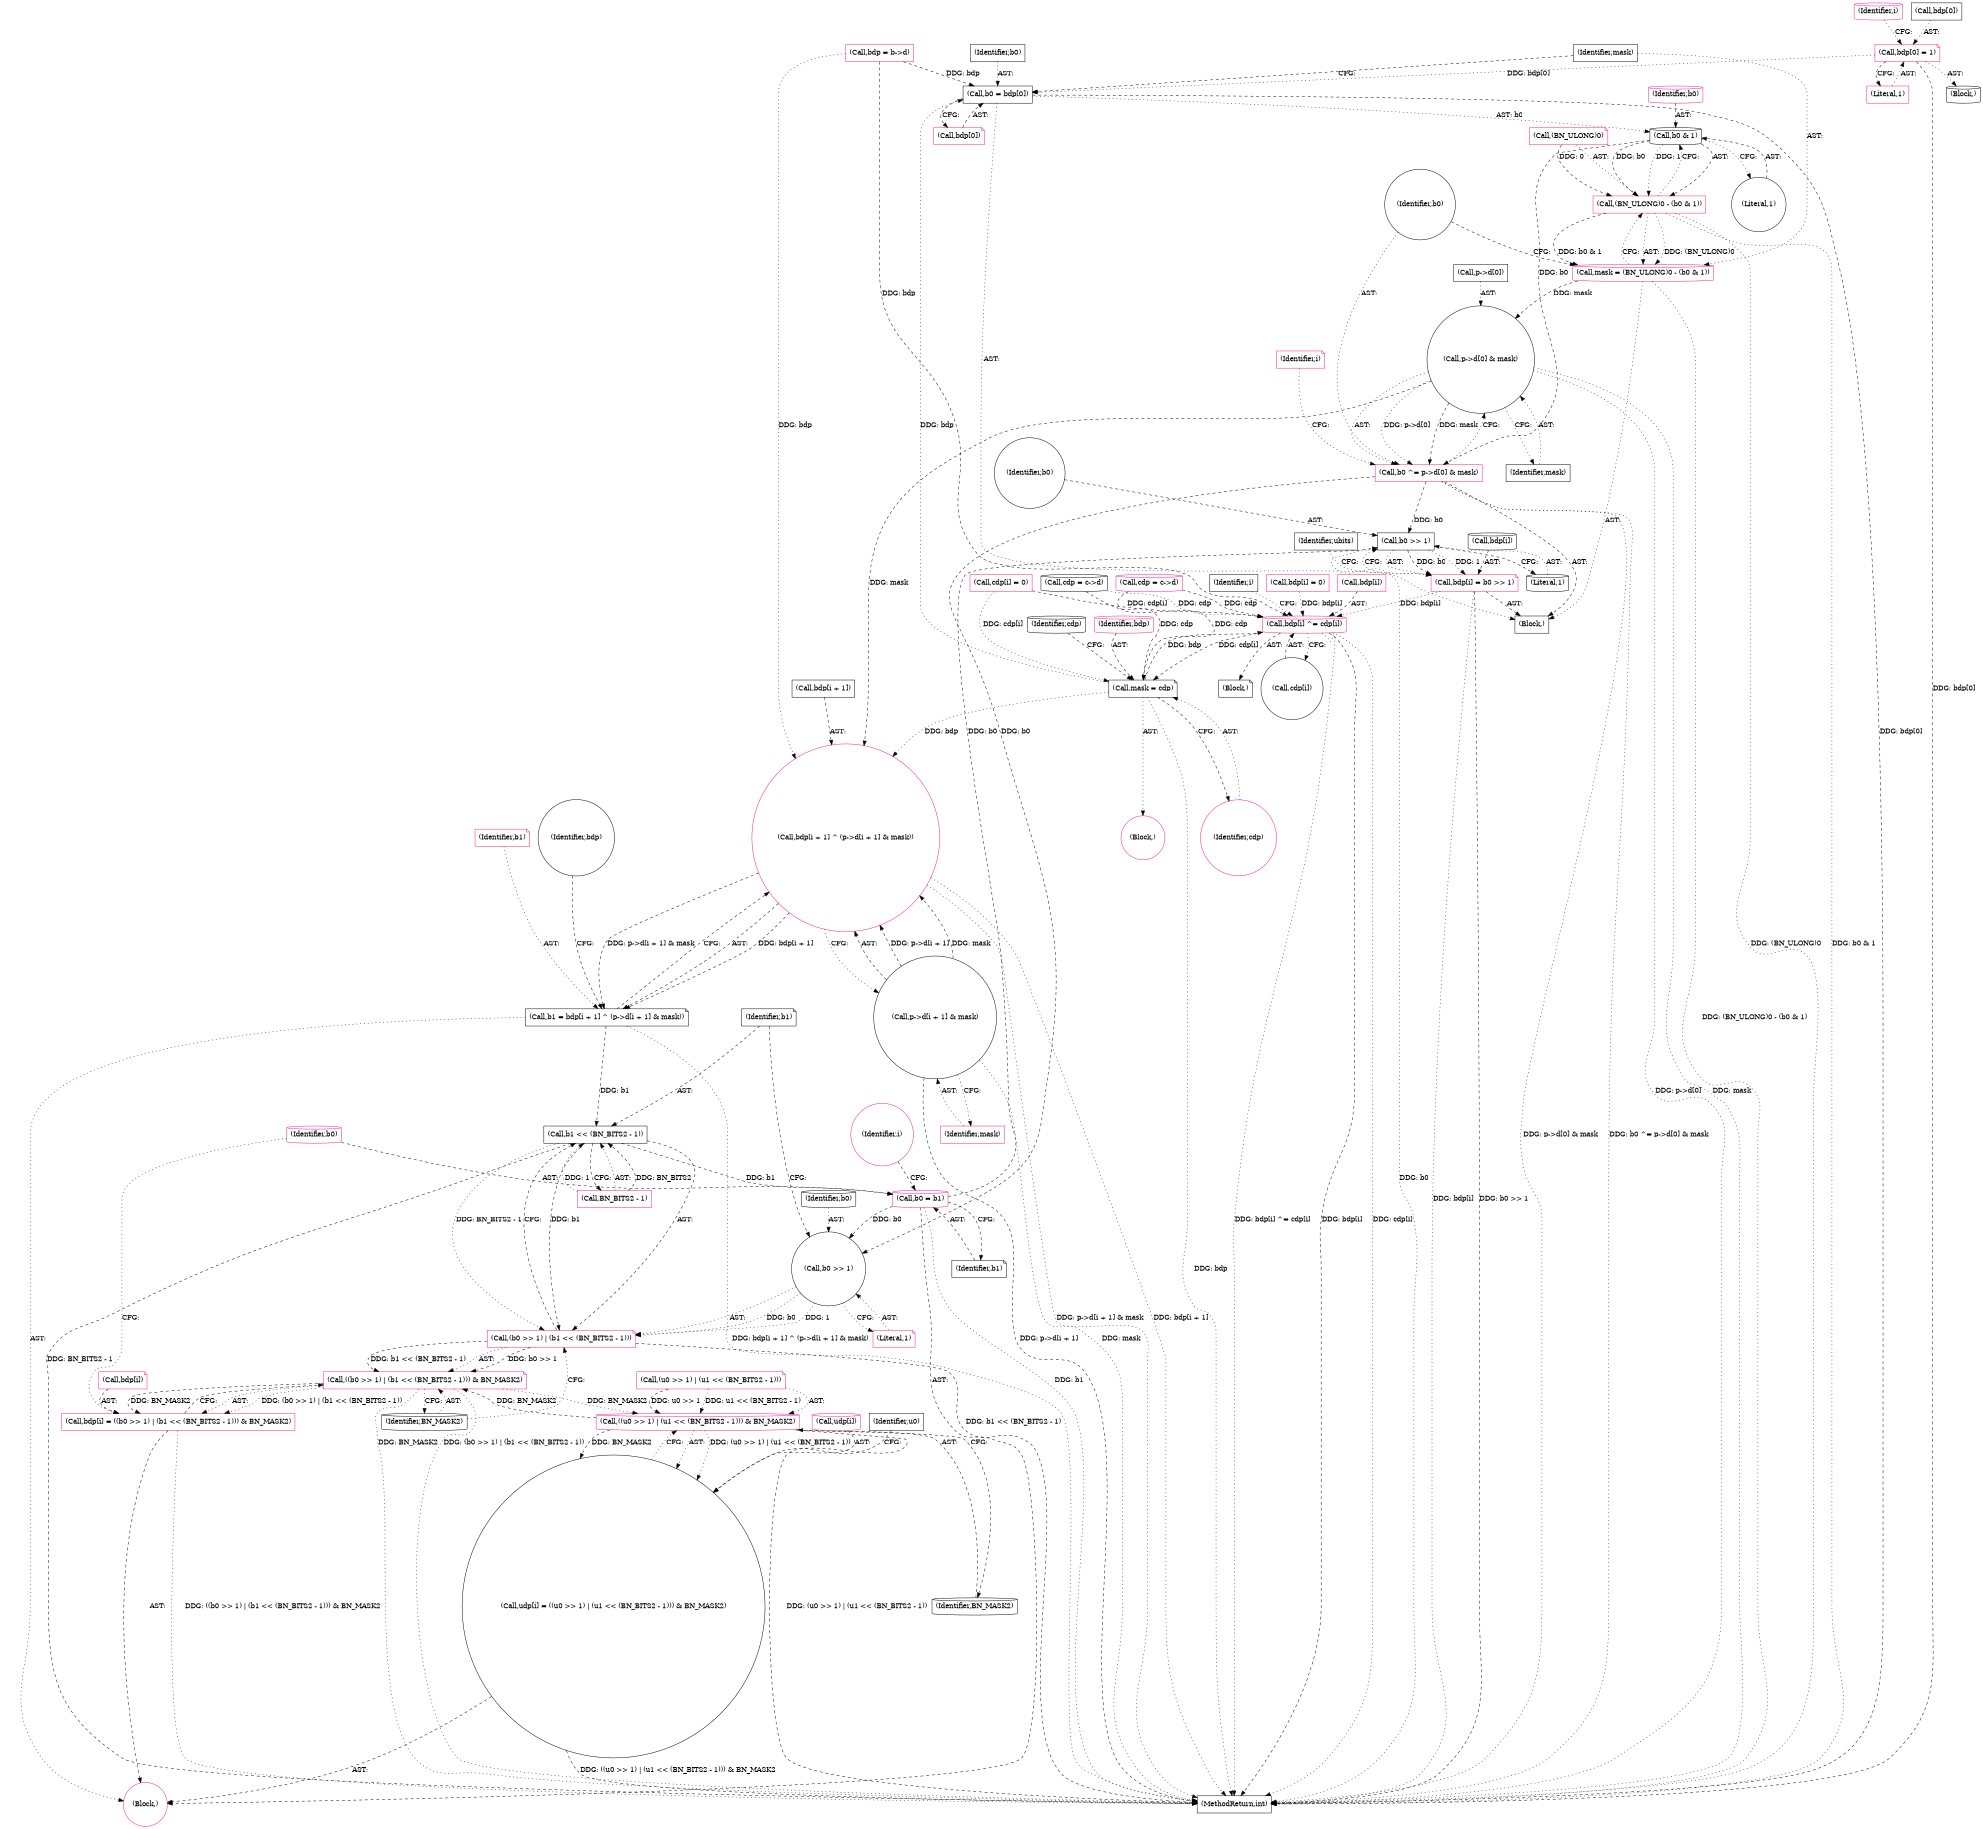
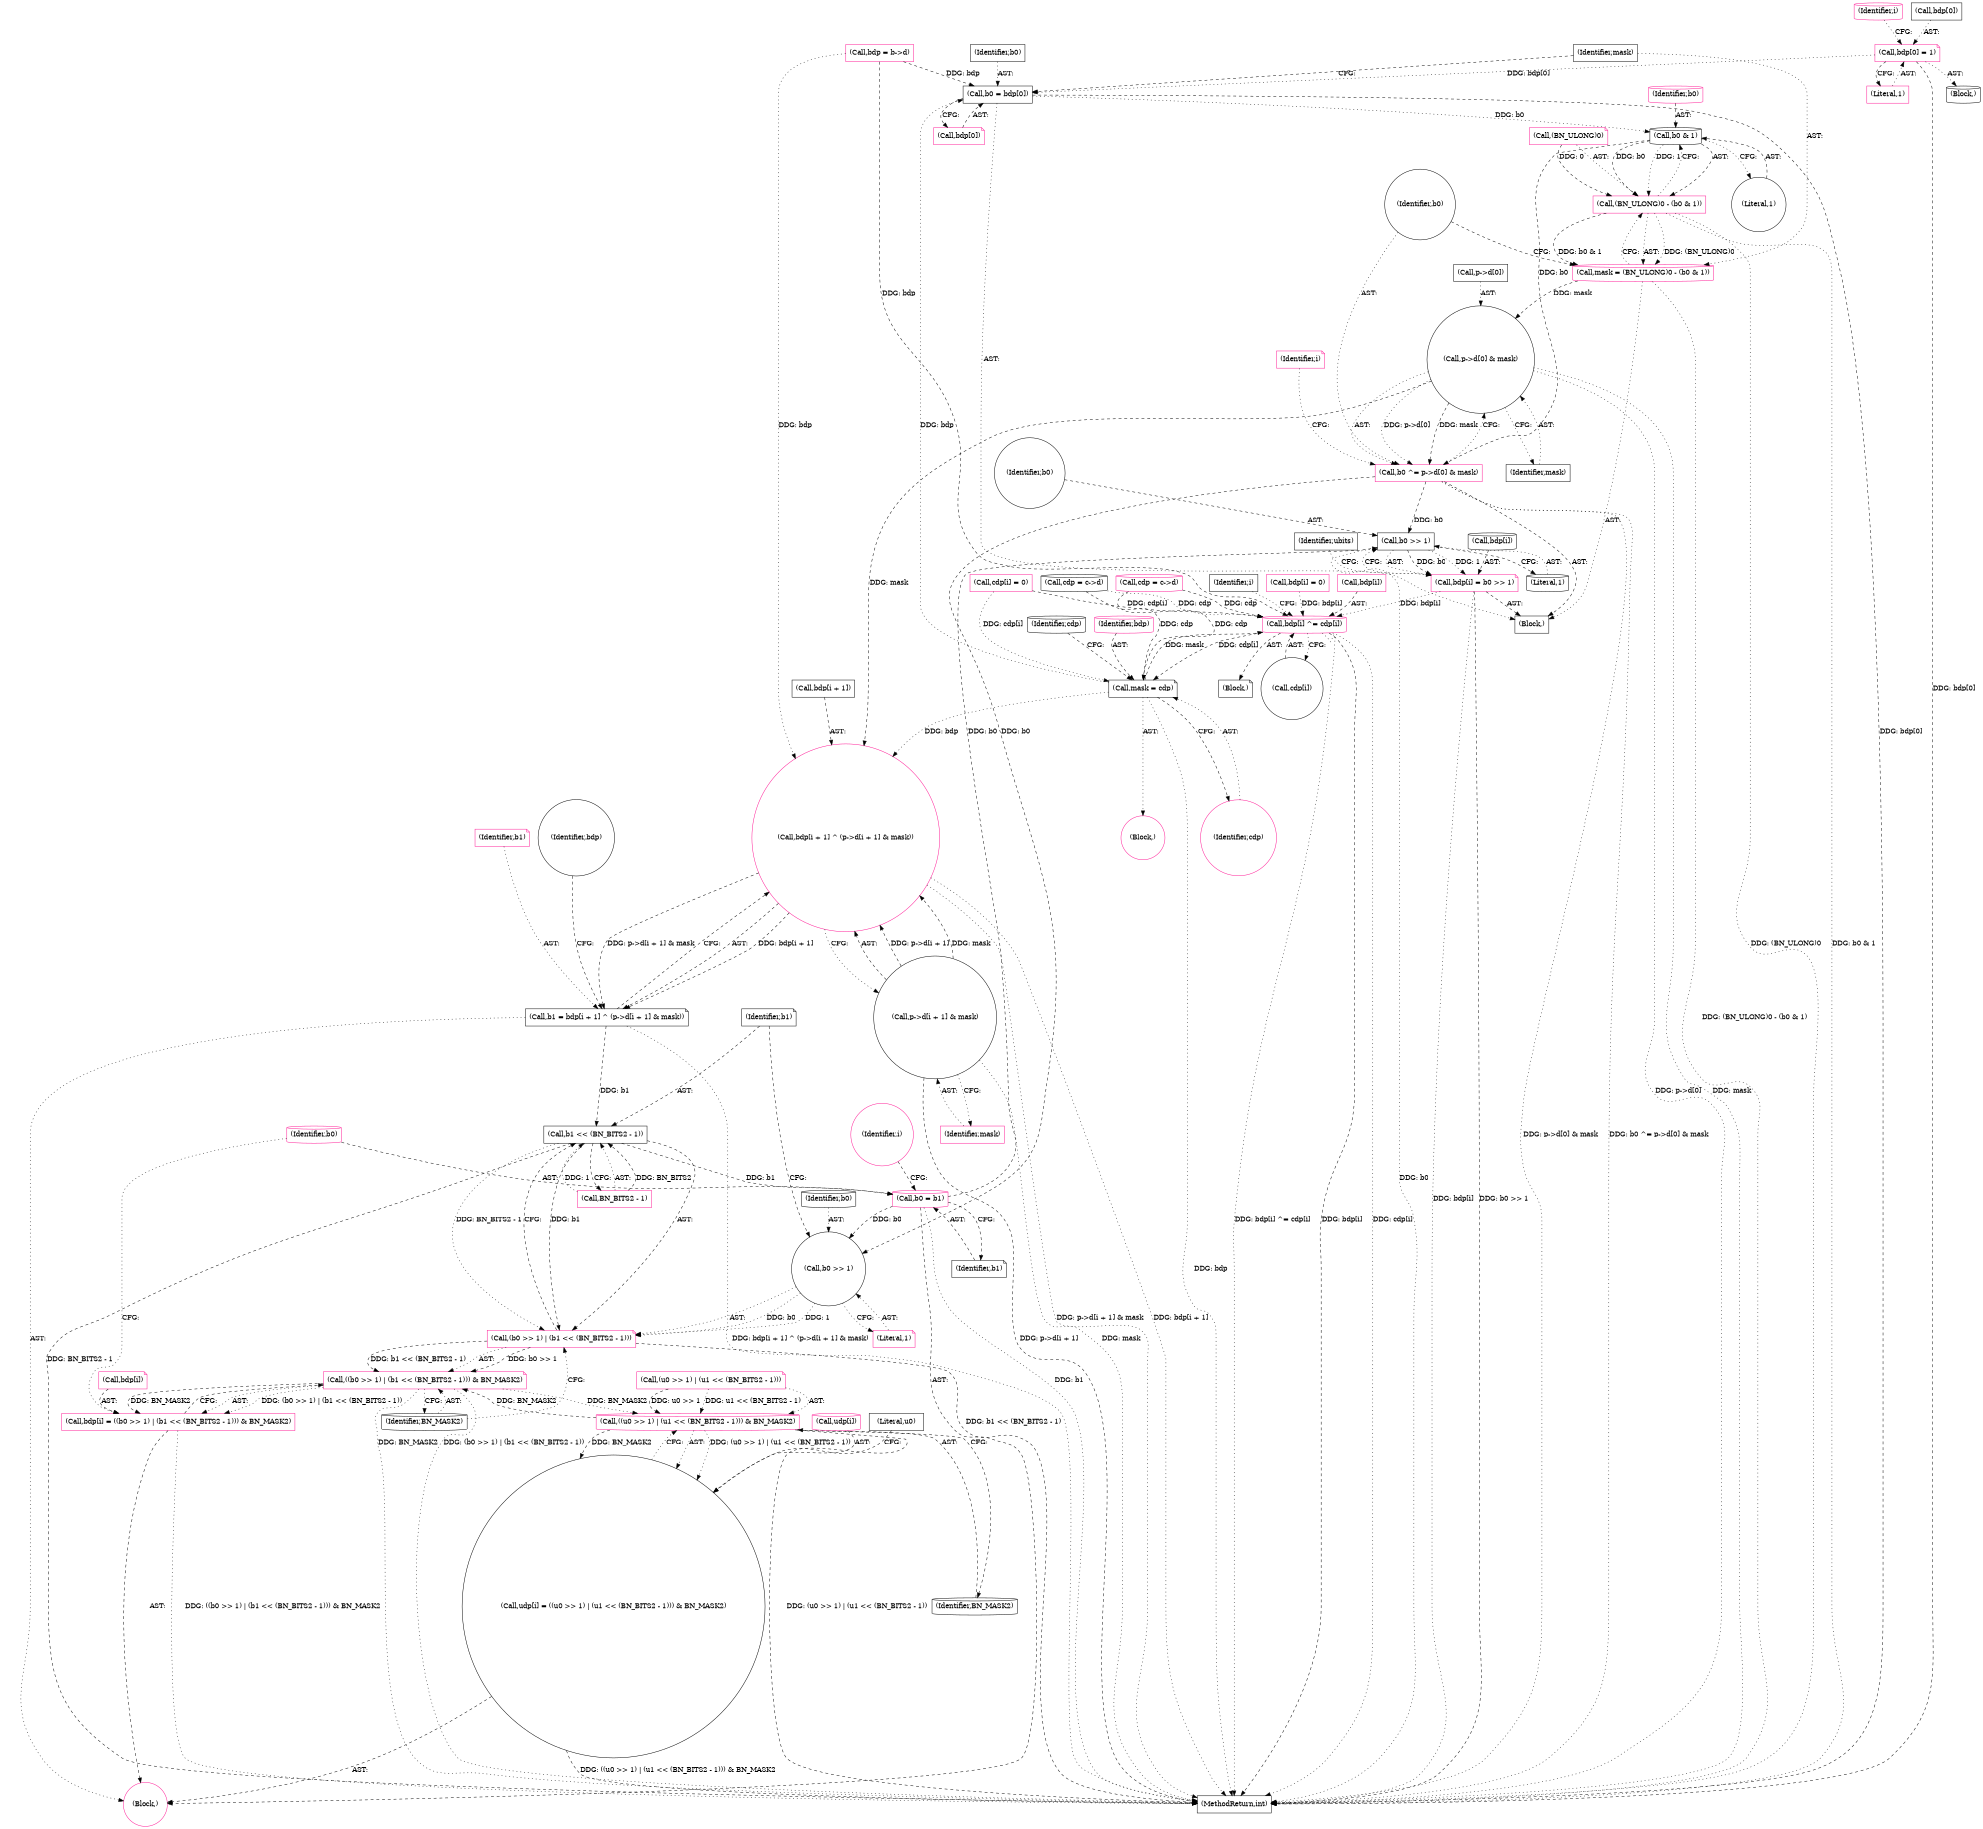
(1510, 115) -> (1510, 115)
(1185, 645) -> (1185, 645)
(896, 1422) -> (896, 1422)
